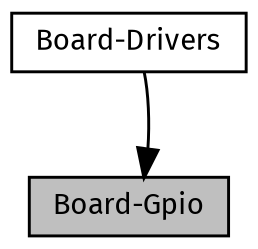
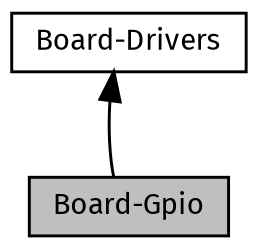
(148, 110) -> (110, 140)
